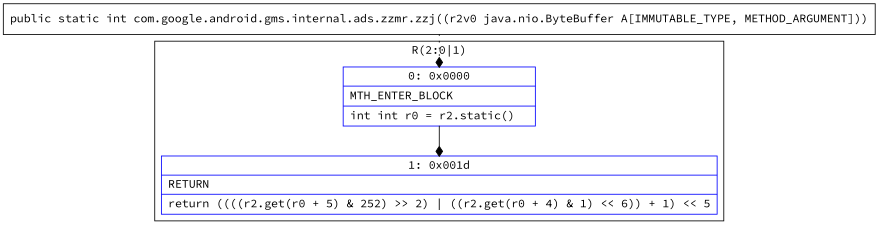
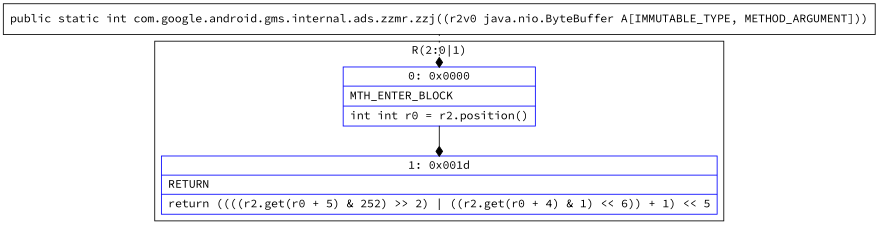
(433, 116) -> (439, 116)
